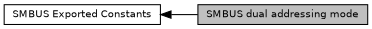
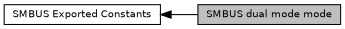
(283, 15) -> (269, 15)
